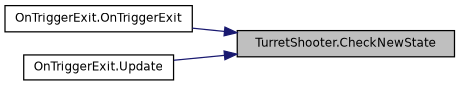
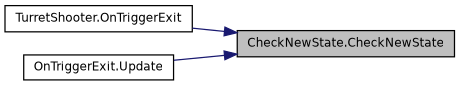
(99, 19) -> (99, 19)
(346, 44) -> (346, 44)
